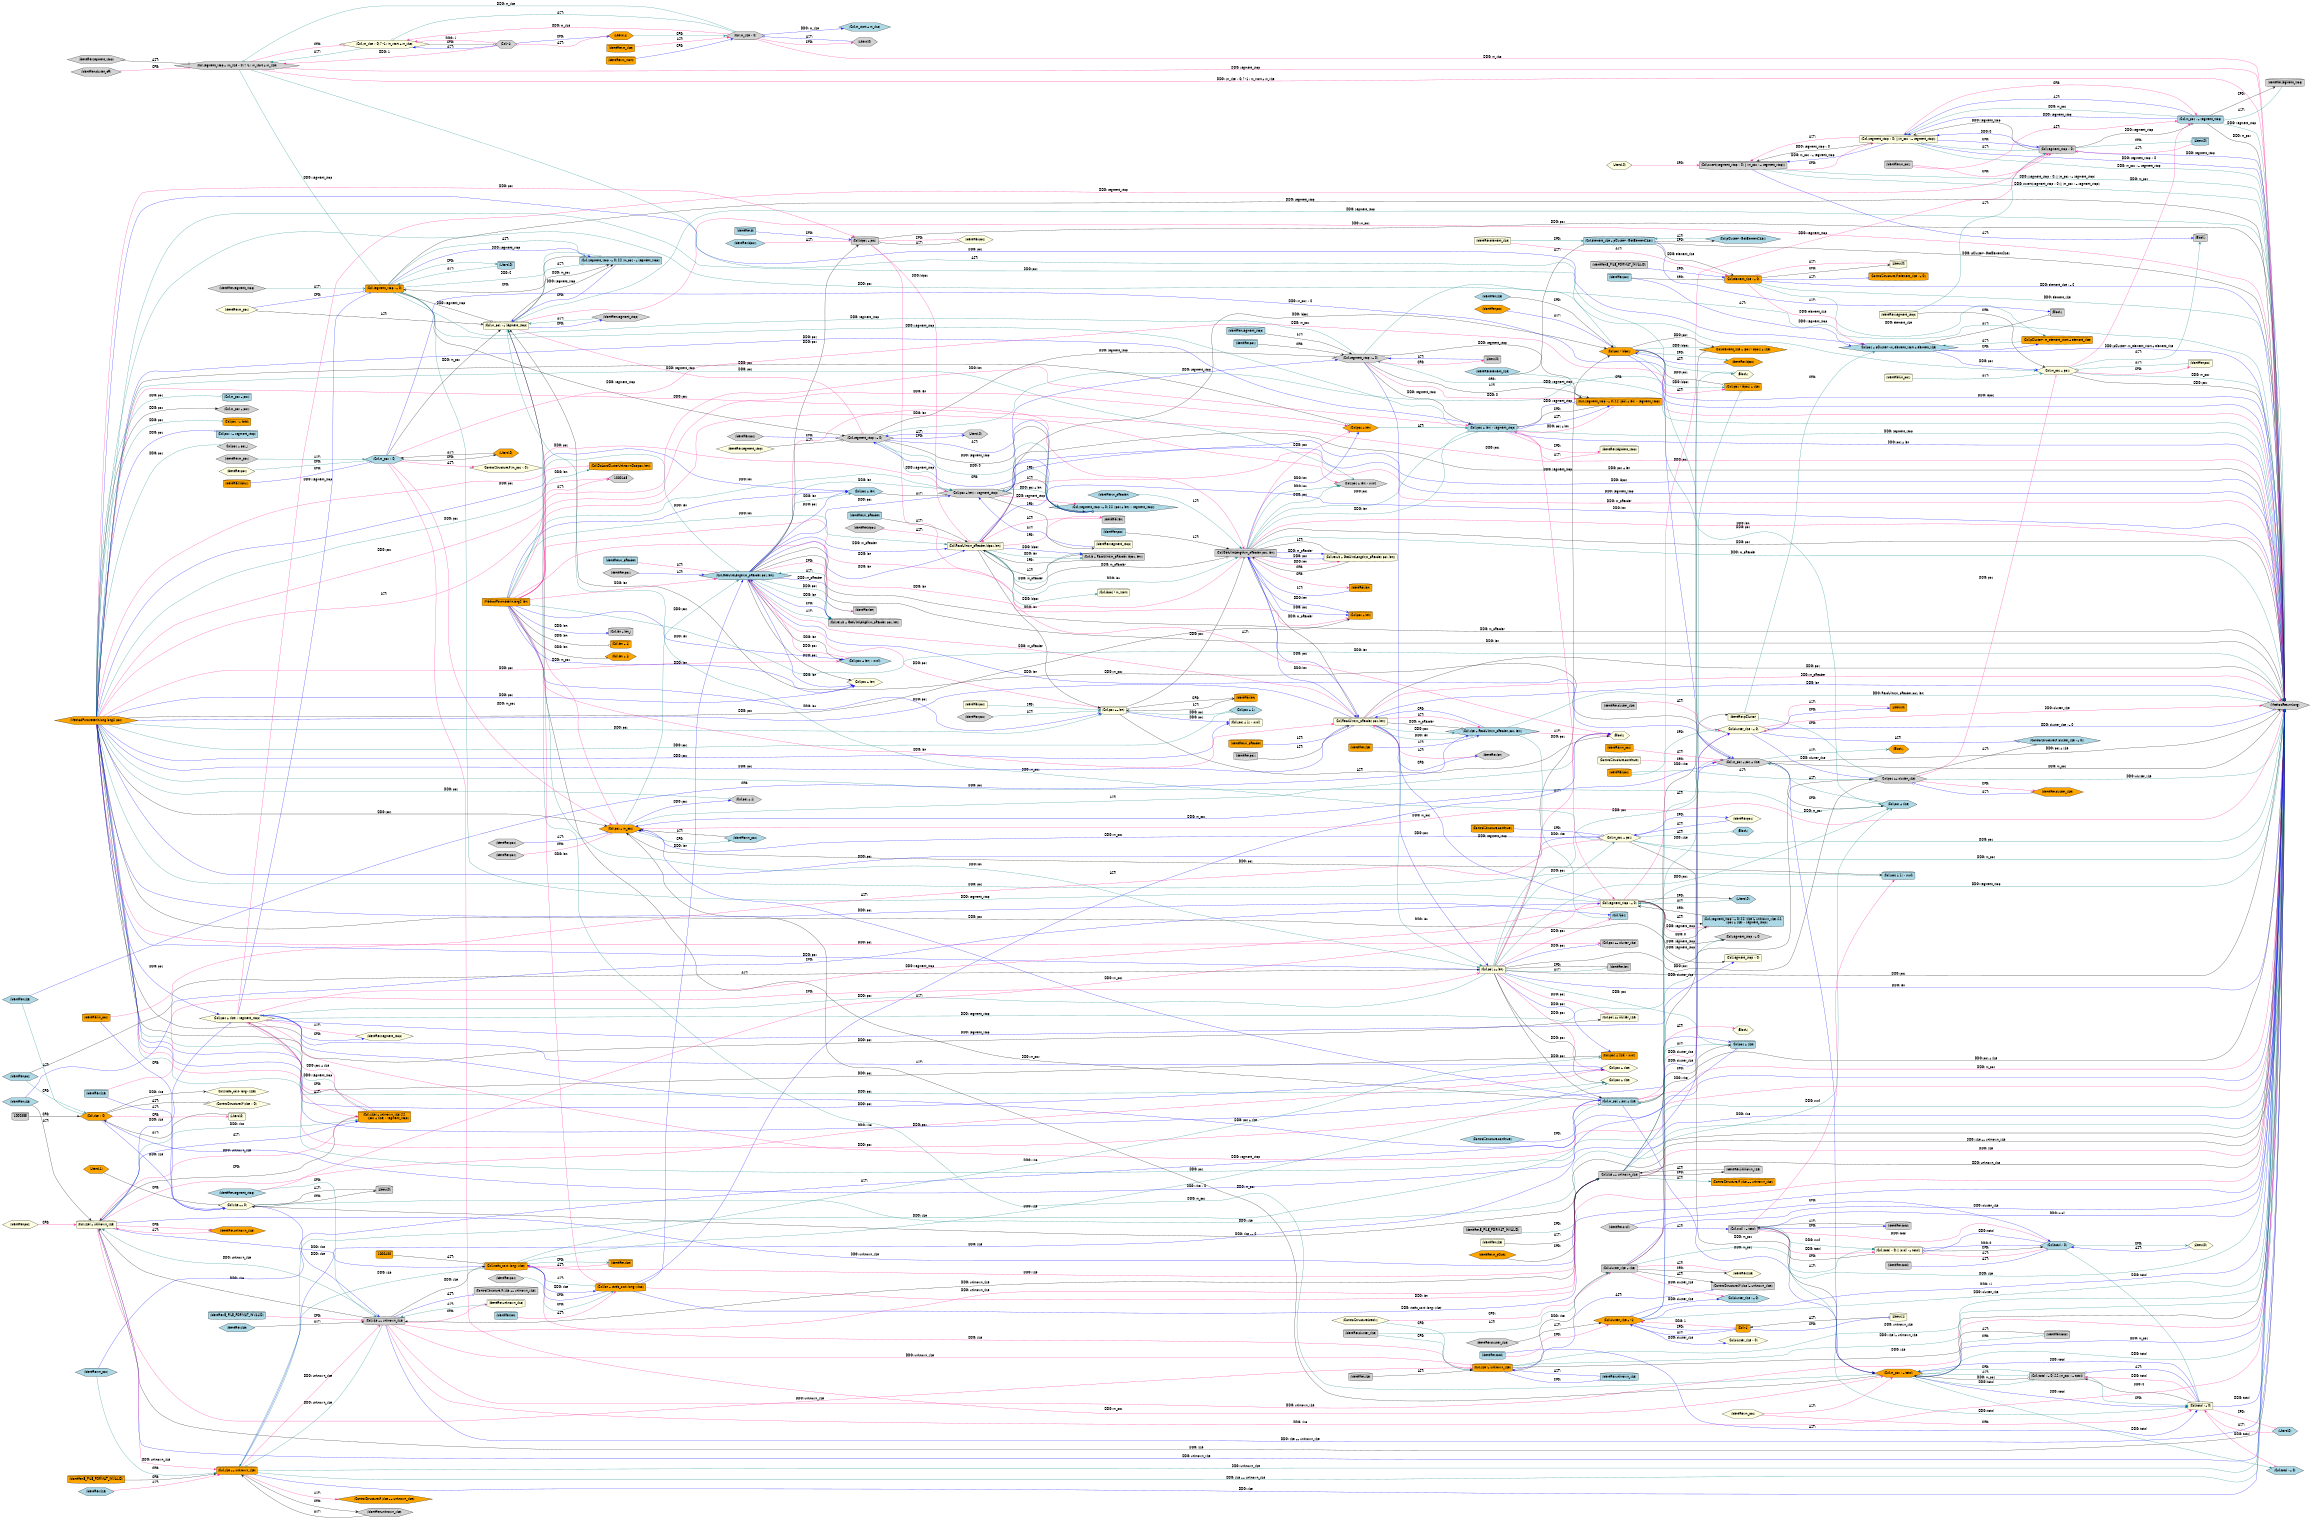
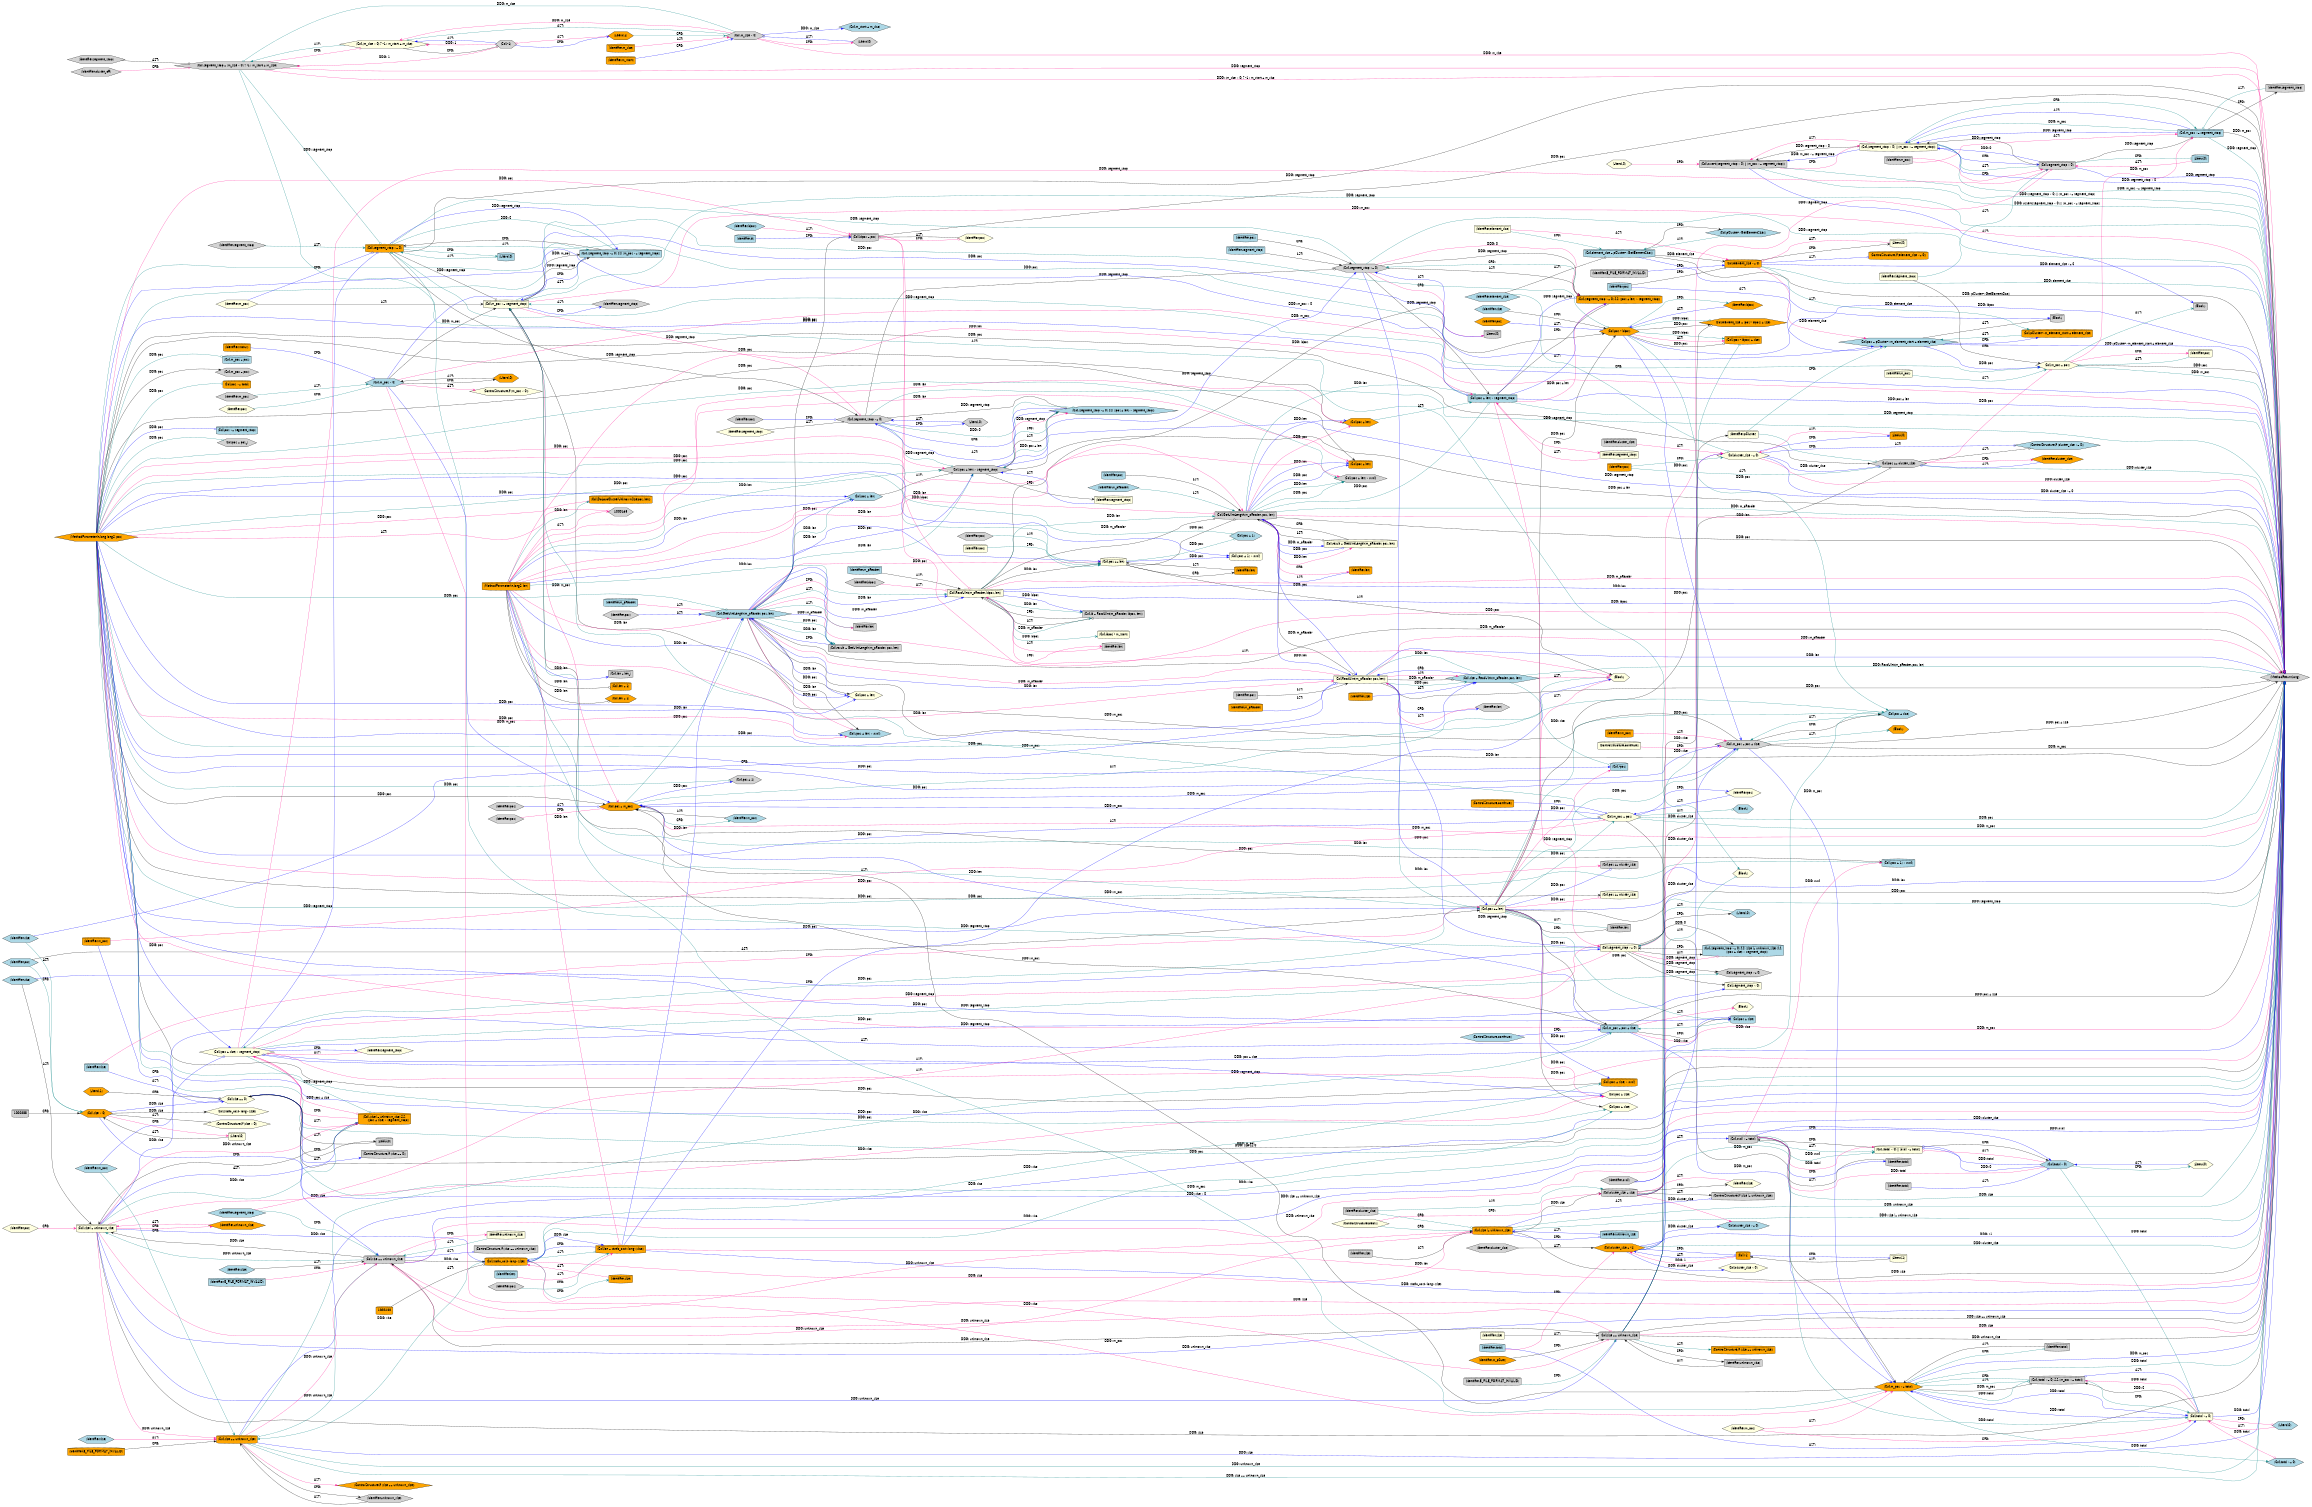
(2046, 86) -> (2048, 103)
(451, 659) -> (468, 715)
none -> (384, 1154)
